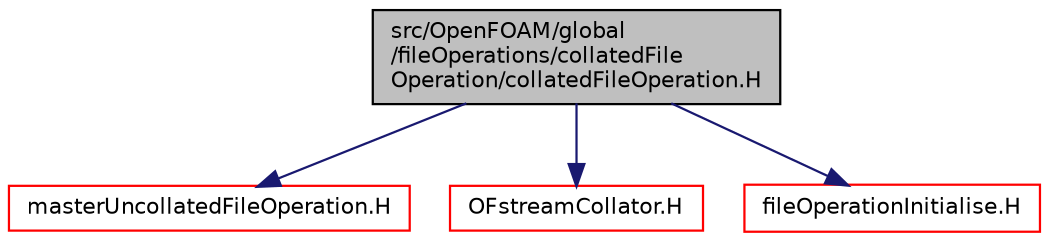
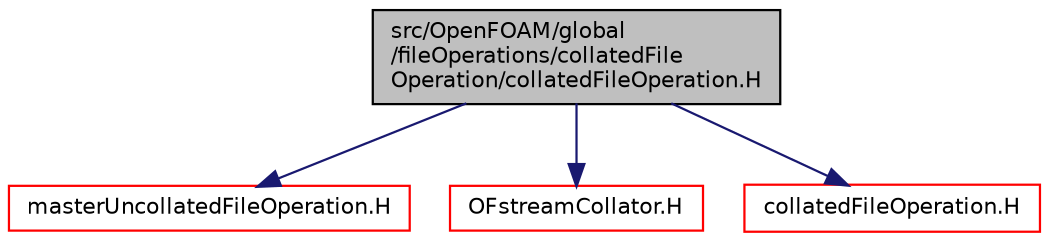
(892, 208) -> (892, 208)
